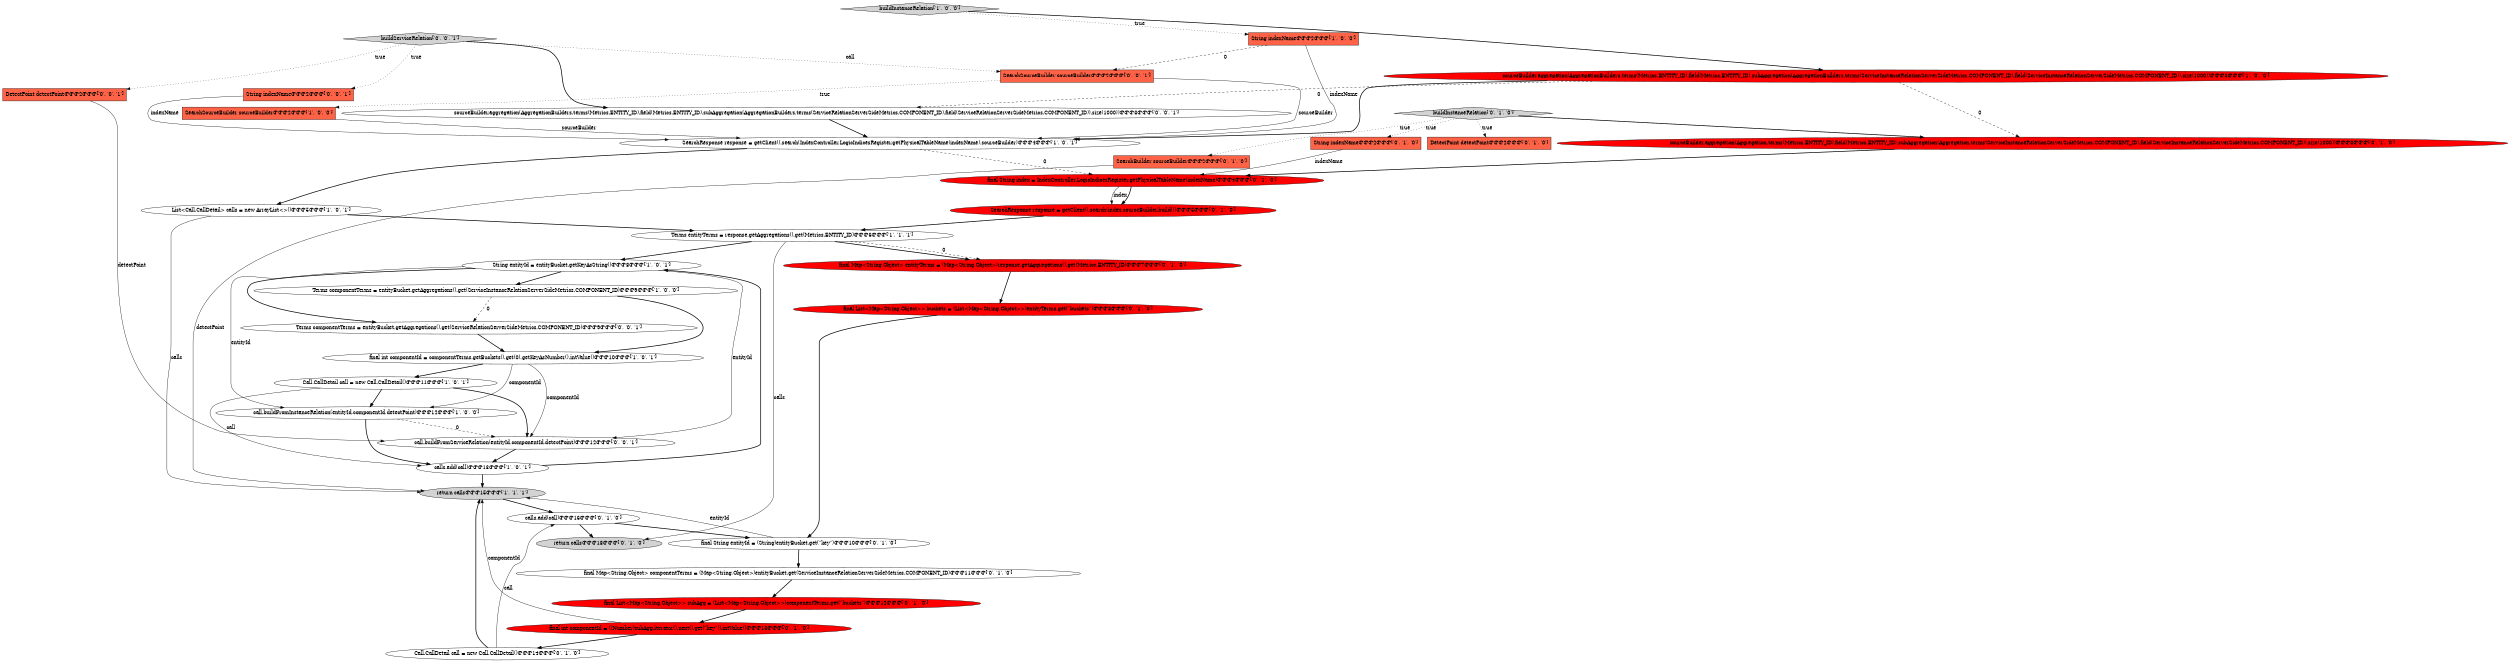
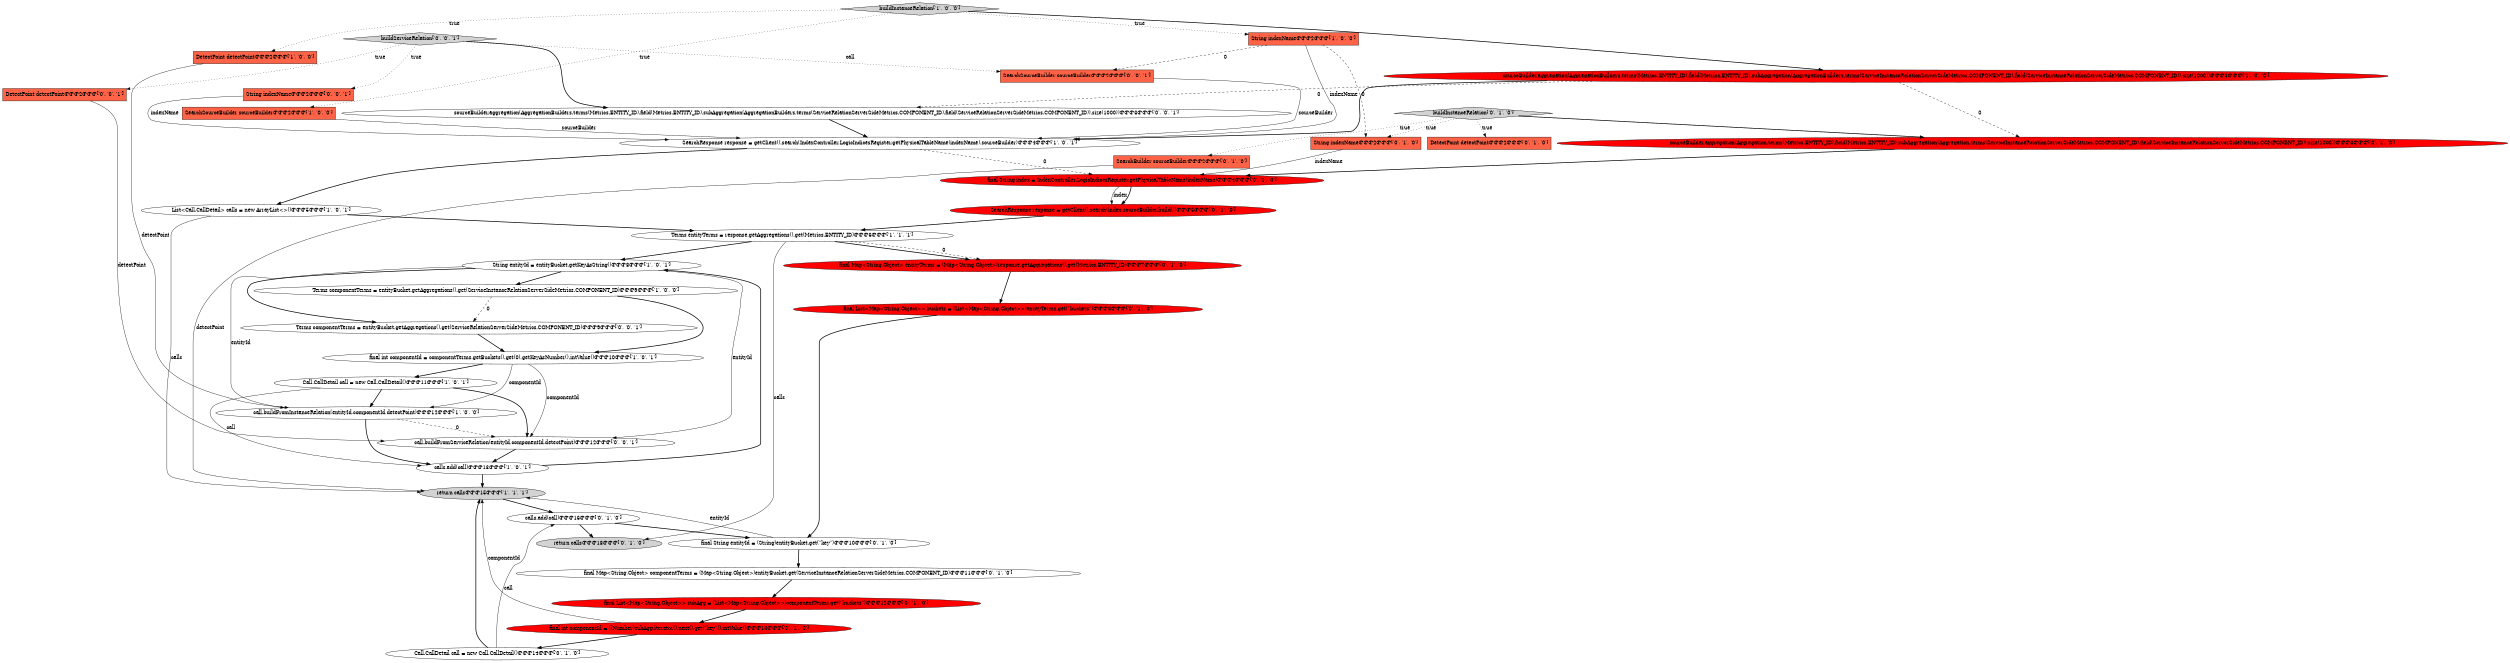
none -> (255, 58)
none -> (1356, 83)
(670, 96) -> (603, 57)
